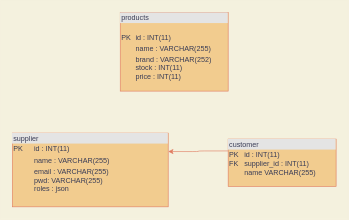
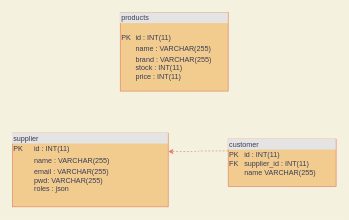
(158, 43) -> (158, 43)
(198, 151) -> (198, 151)
